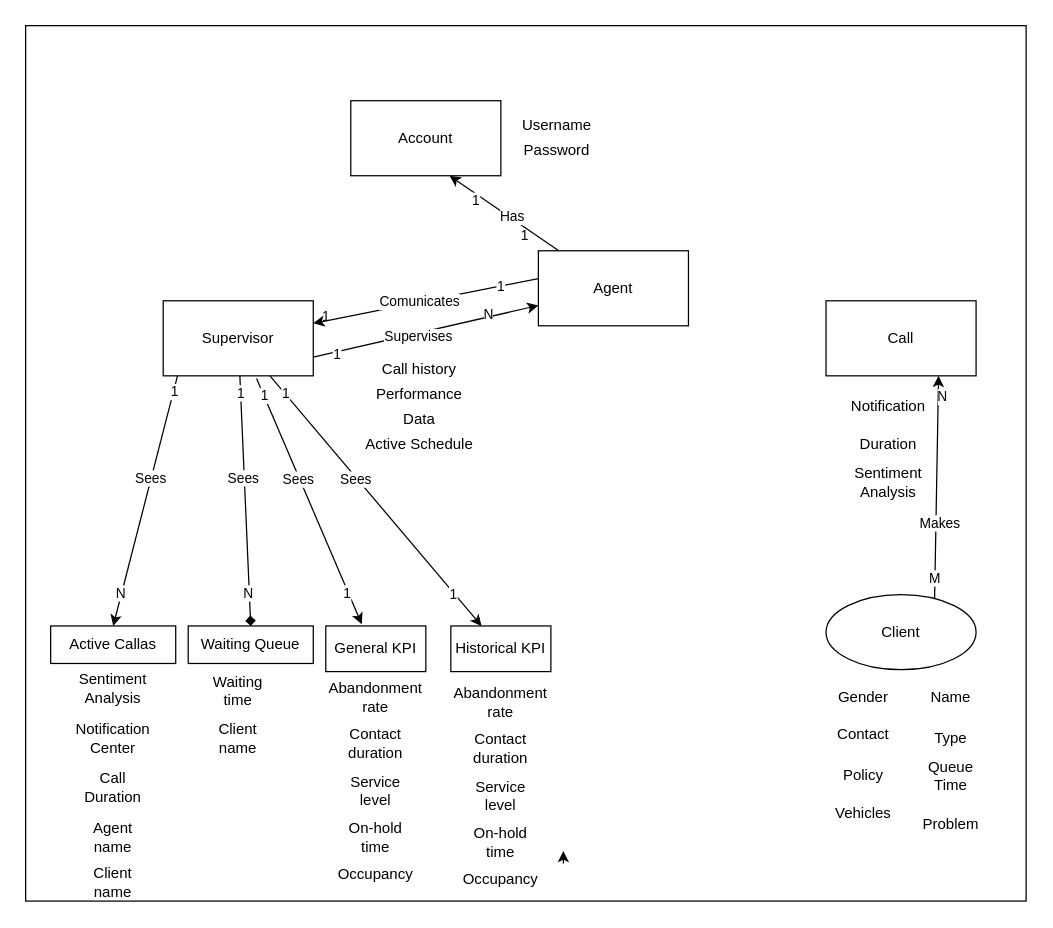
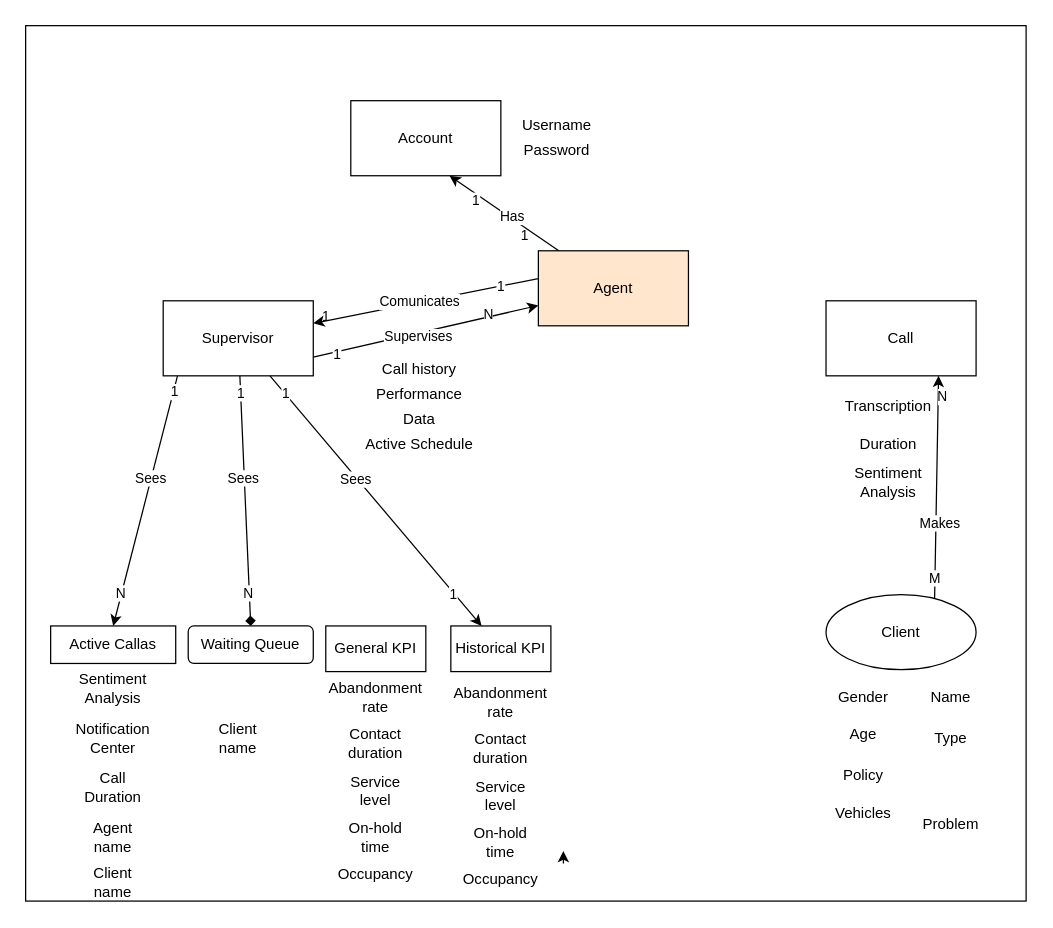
(613, 288) -> (613, 288)
(888, 407) -> (888, 407)
(307, 497) -> none
(251, 644) -> (251, 644)
(238, 690) -> none
(863, 734) -> (863, 734)
(951, 776) -> none
